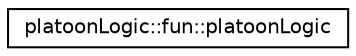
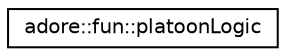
(178, 28) -> (143, 28)
